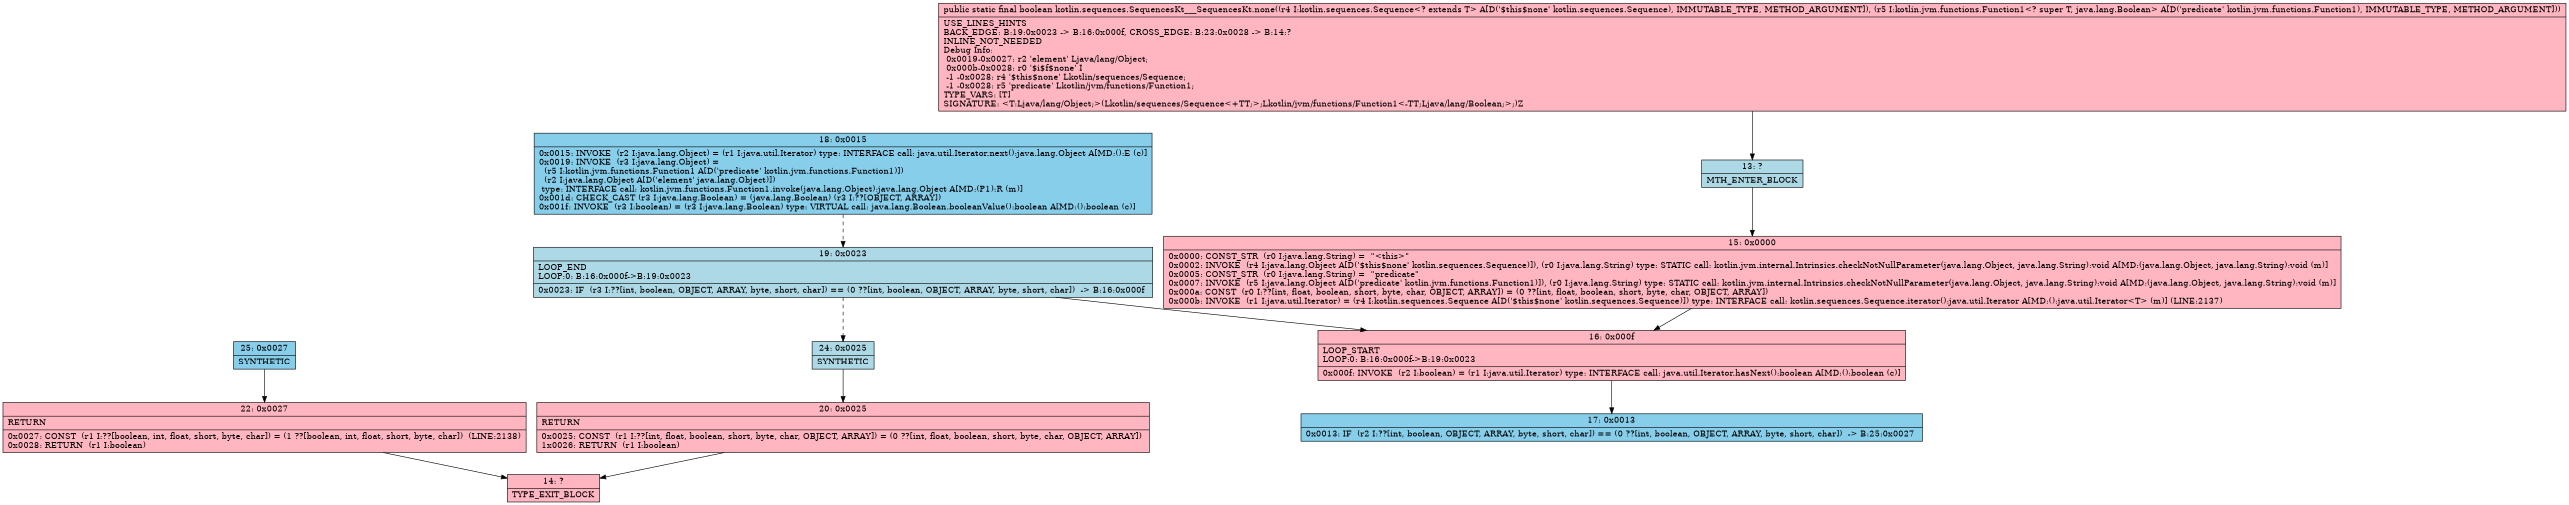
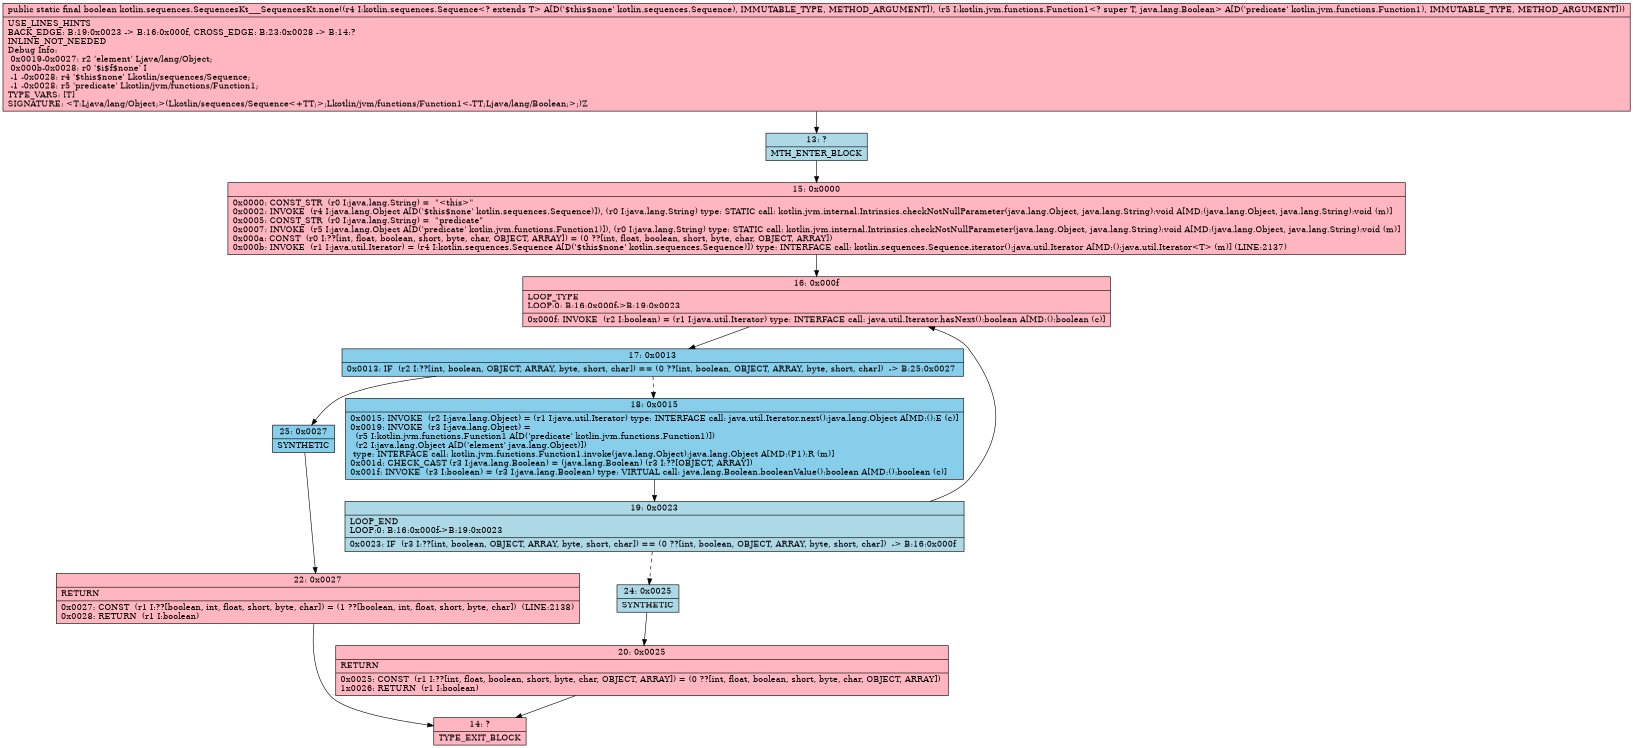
(843, 228) -> (655, 487)
(1351, 351) -> (554, 297)
none -> (653, 384)
none -> (371, 387)
